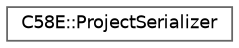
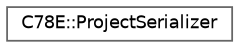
(120, 24) -> (120, 24)
